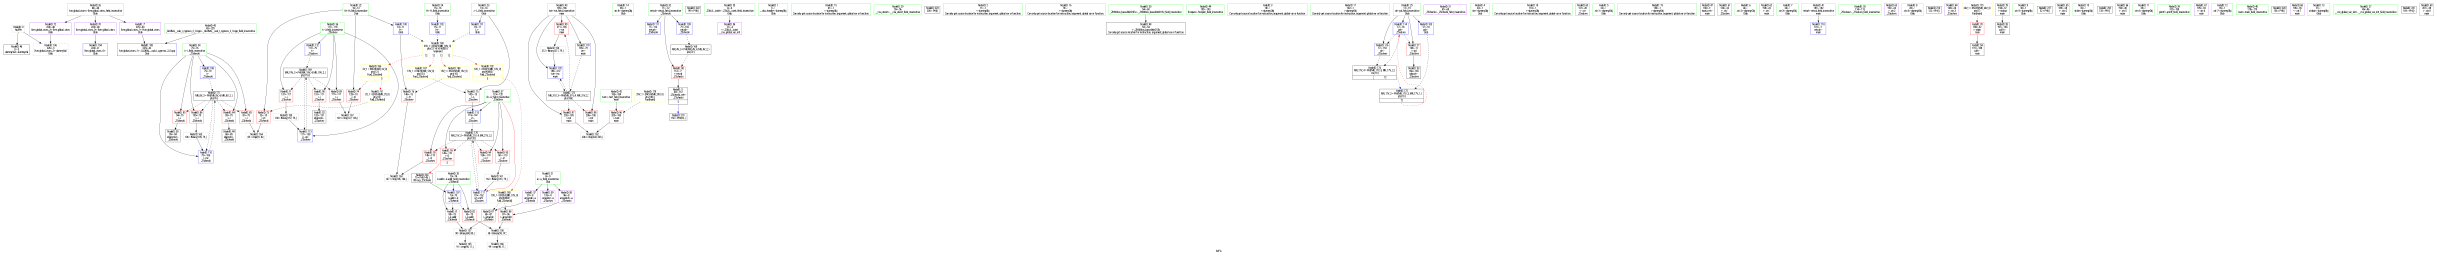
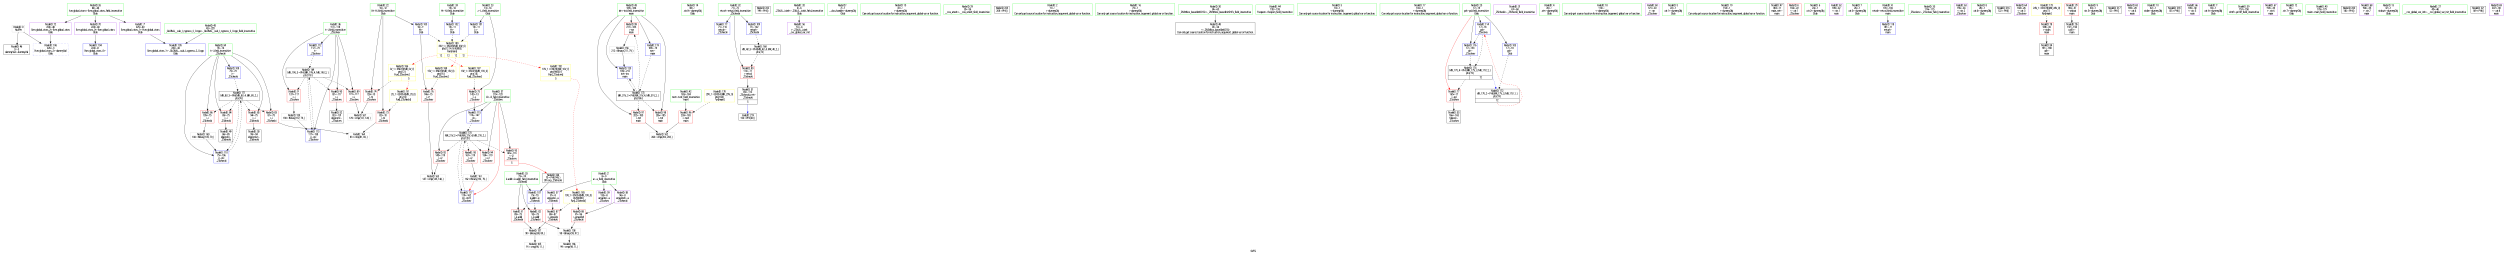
(1411, 29) -> (1452, 50)
(1407, 38) -> (1462, 84)
(502, 125) -> none
(490, 185) -> (472, 185)
